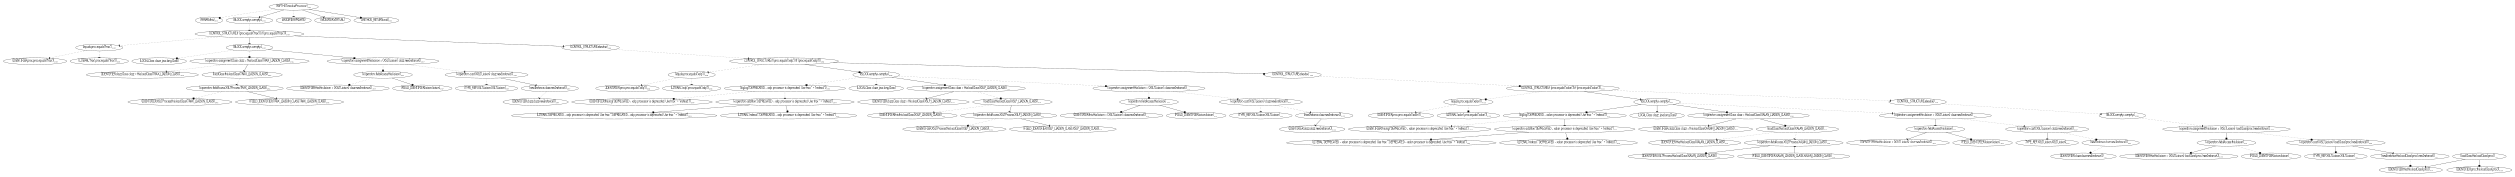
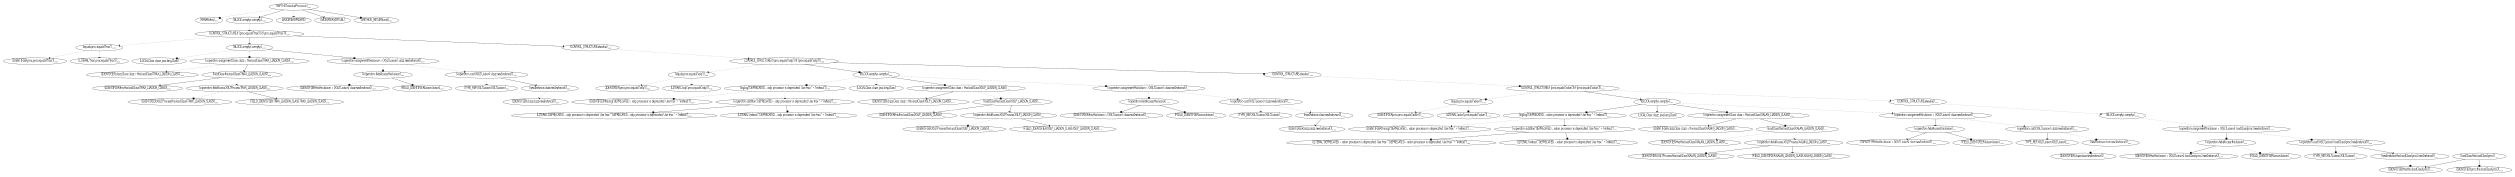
none -> (138, 88)
(328, 102) -> (328, 102)
(963, 109) -> (963, 109)
(1795, 150) -> (1792, 149)
